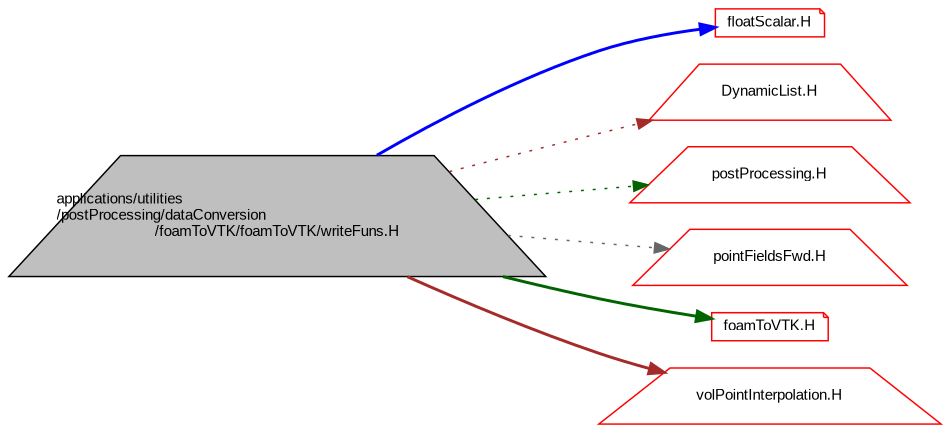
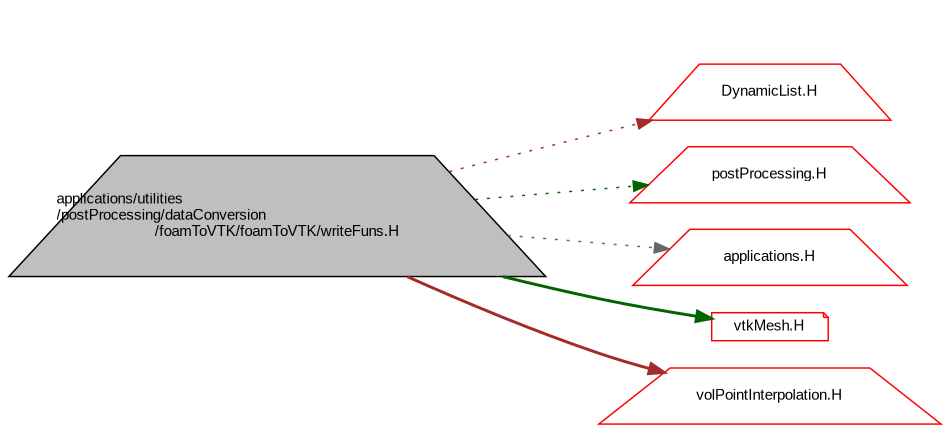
(770, 23) -> none
(770, 257) -> (770, 257)
(770, 327) -> (770, 327)
